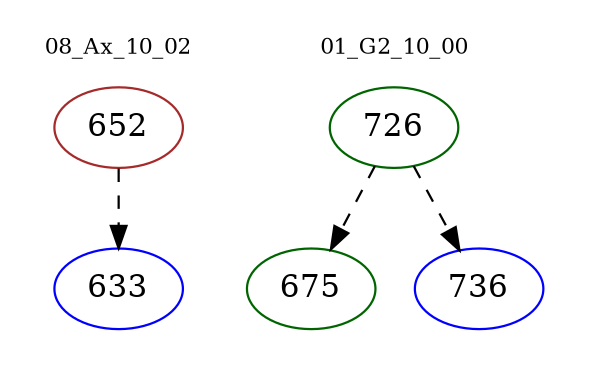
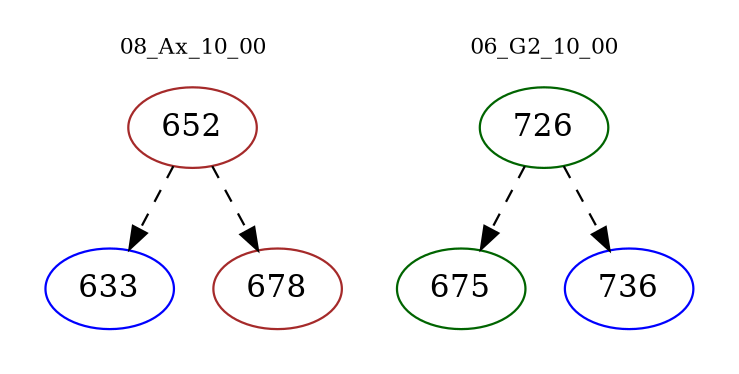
(119, 48) -> (194, 48)
(395, 48) -> (545, 48)
none -> (278, 289)
